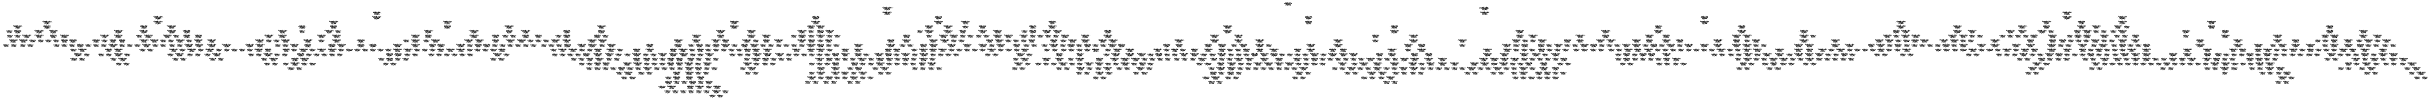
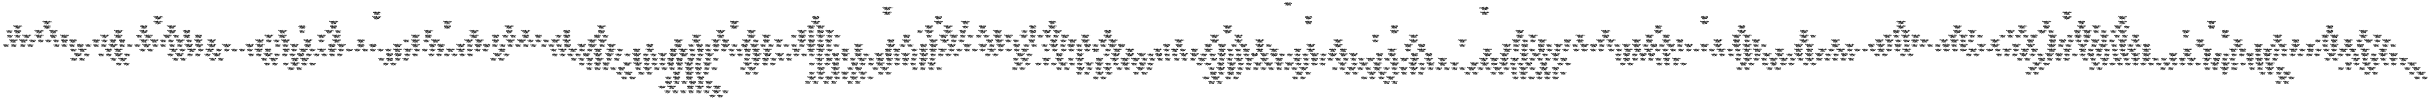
(1024, 41) -> none
(2368, 46) -> none
(493, 50) -> none
none -> (292, 55)
(630, 69) -> none
